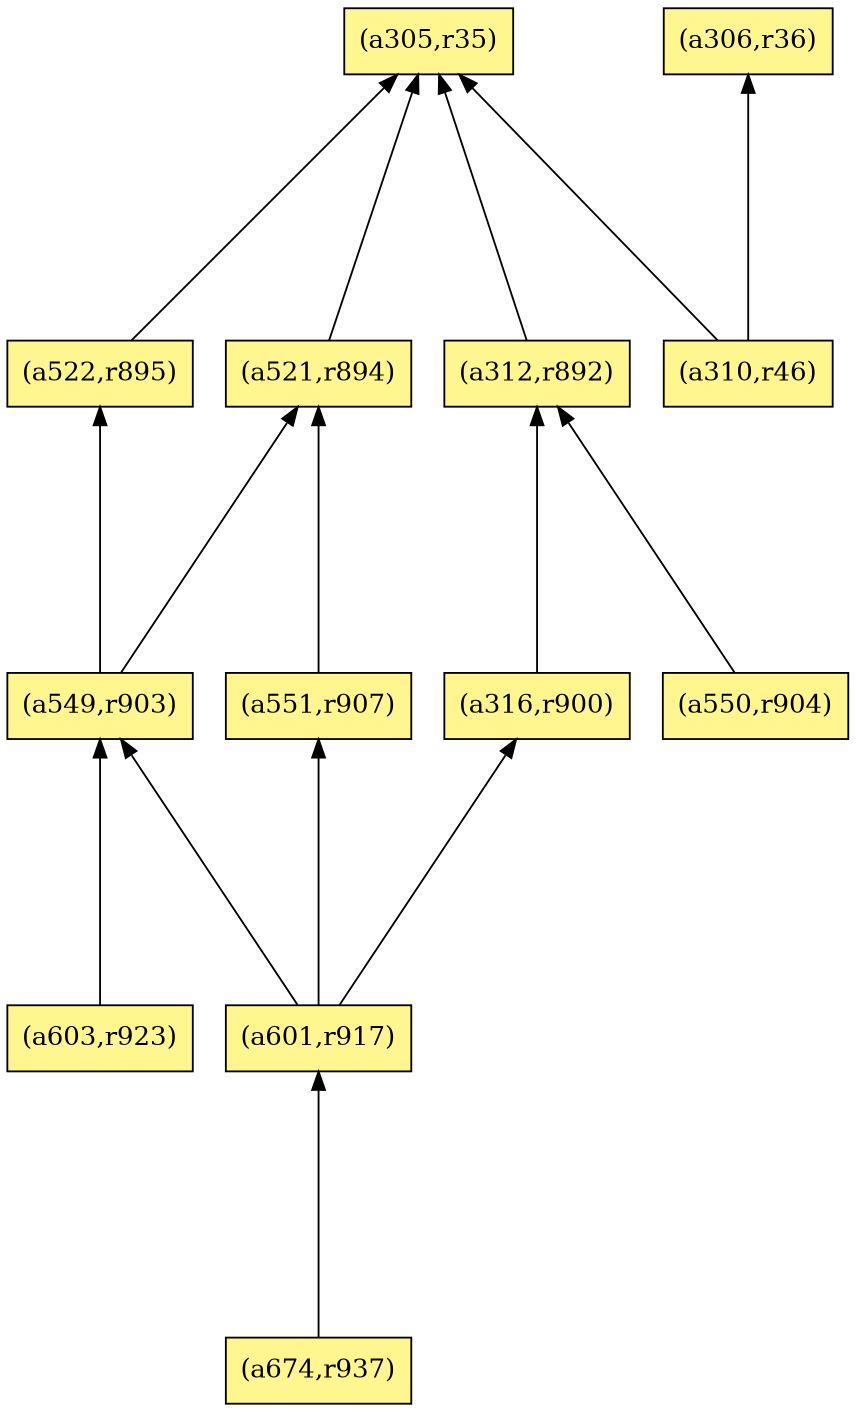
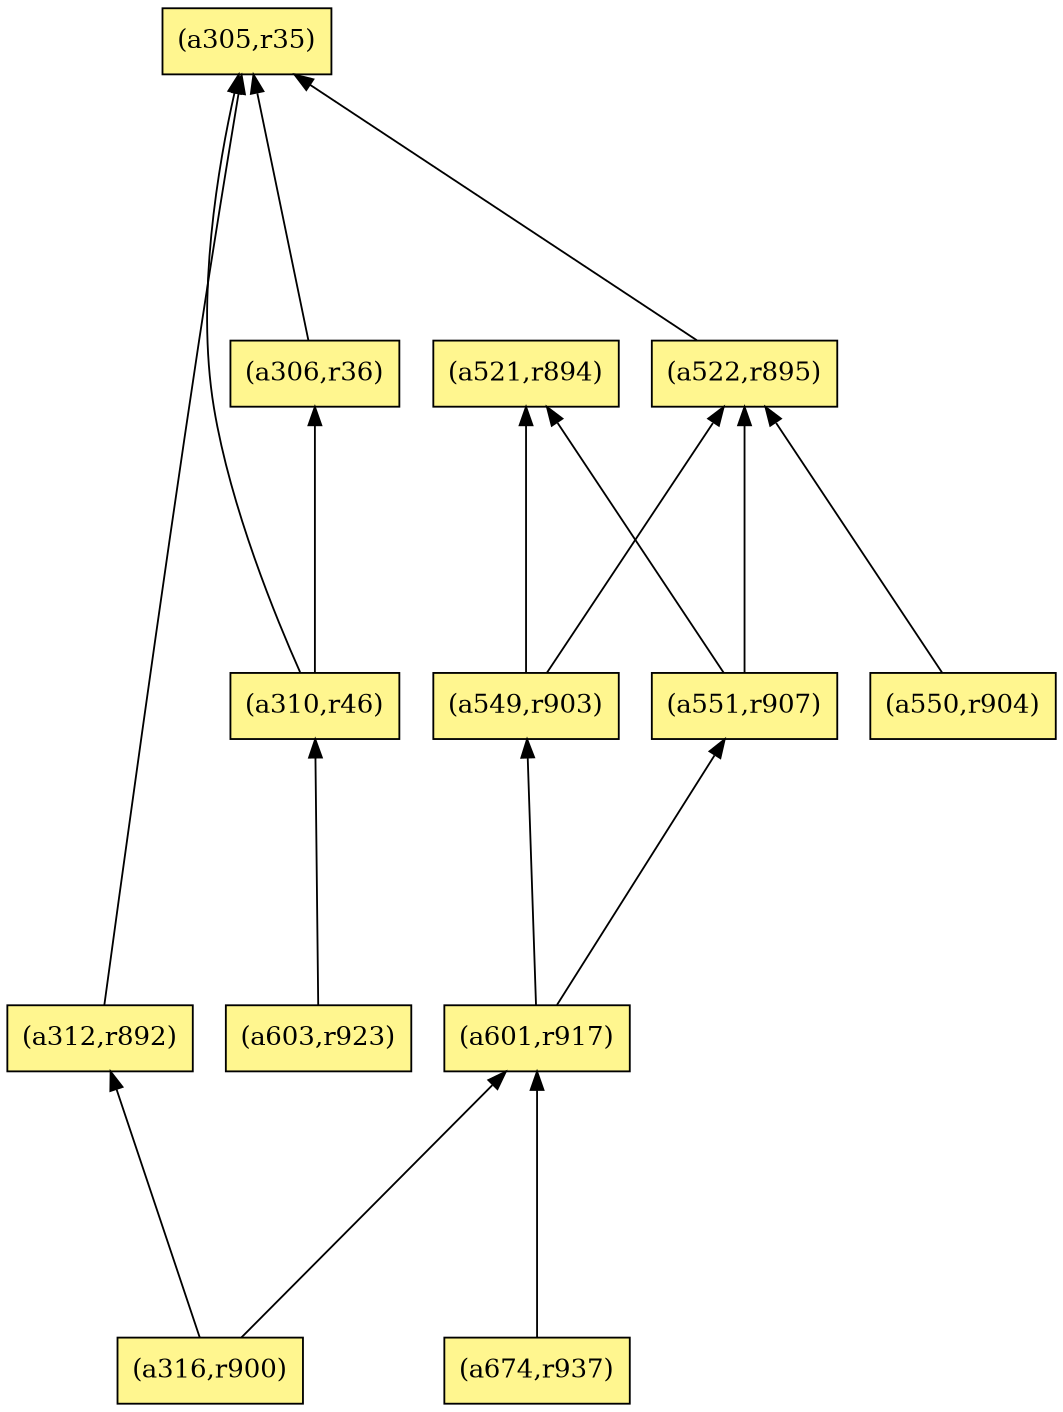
(371, 216) -> (283, 217)
(652, 548) -> (859, 548)
none -> (745, 549)
(423, 880) -> (367, 1211)
(100, 881) -> (317, 881)
